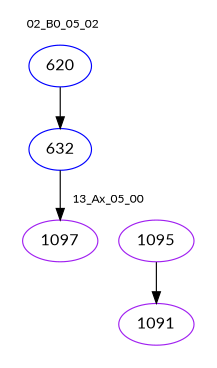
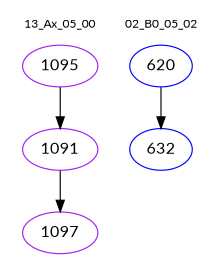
(60, 196) -> (60, 185)
